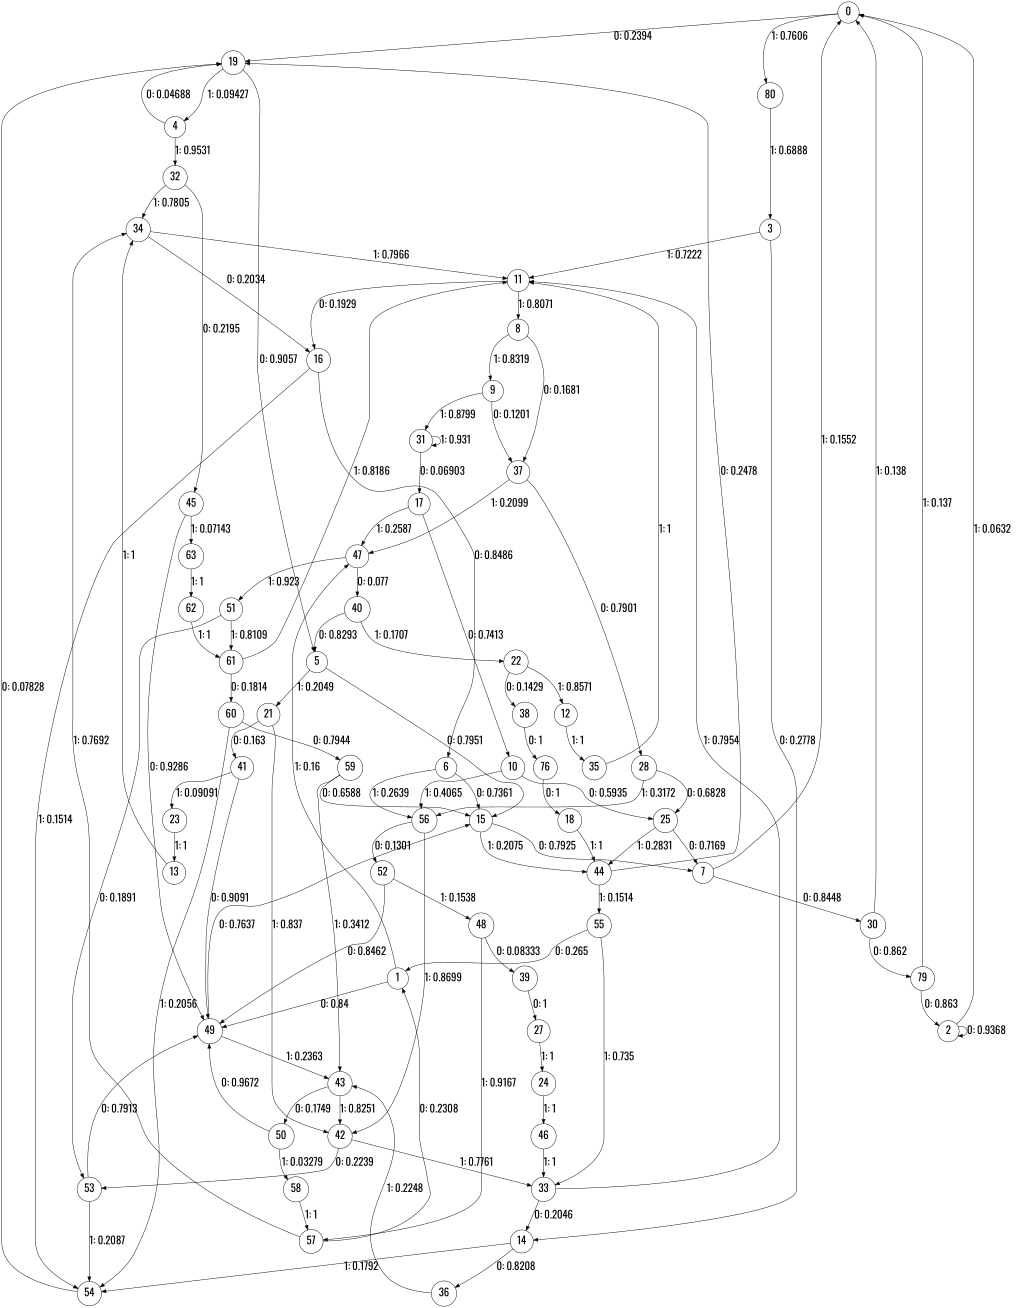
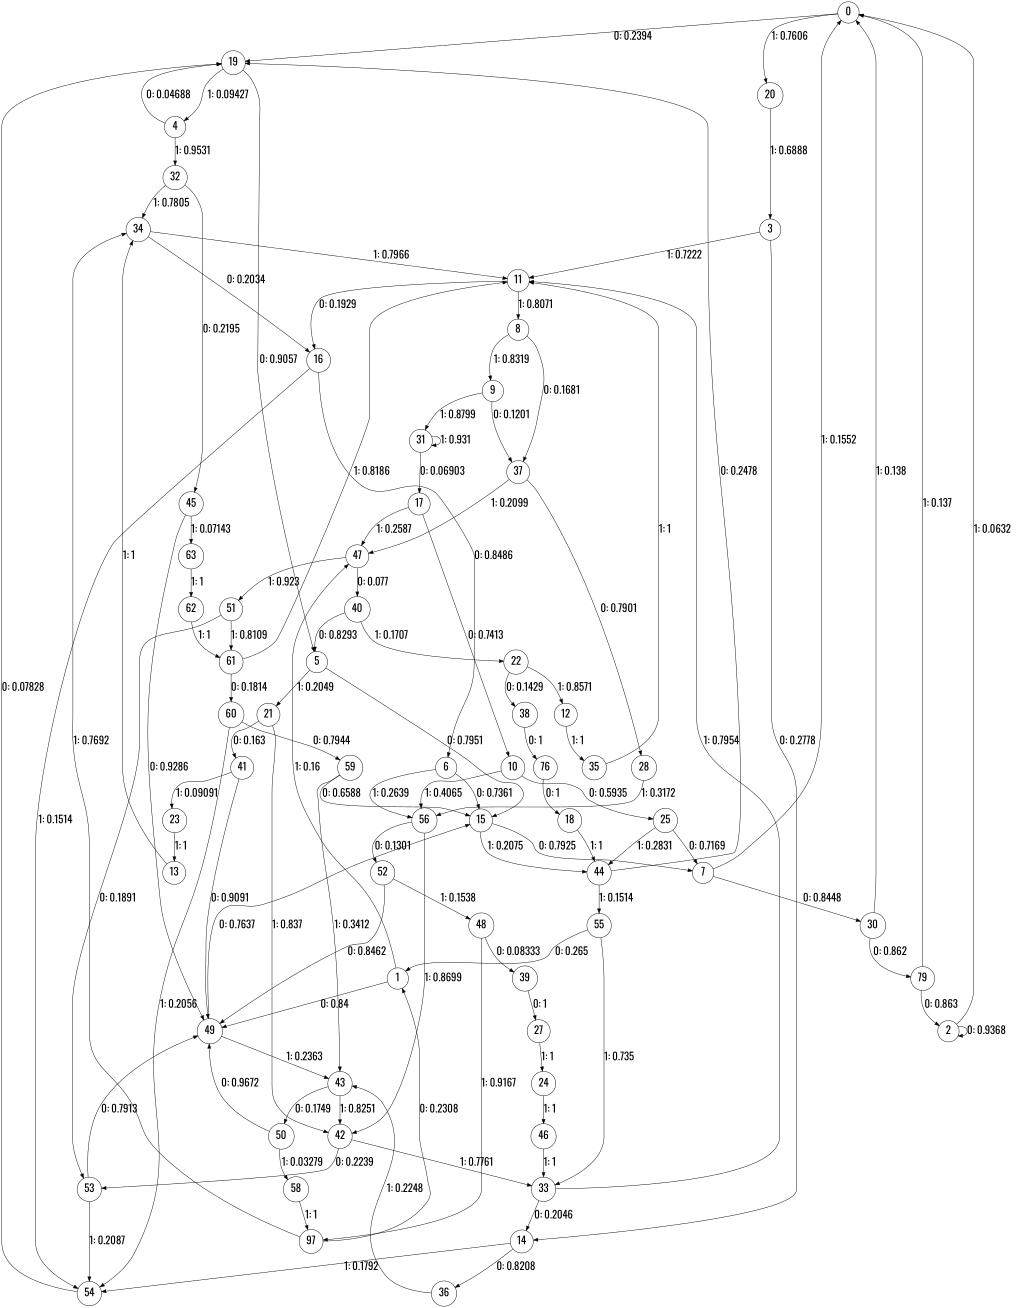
(770, 96) -> (770, 96)
(683, 784) -> none
(311, 1241) -> (311, 1241)
